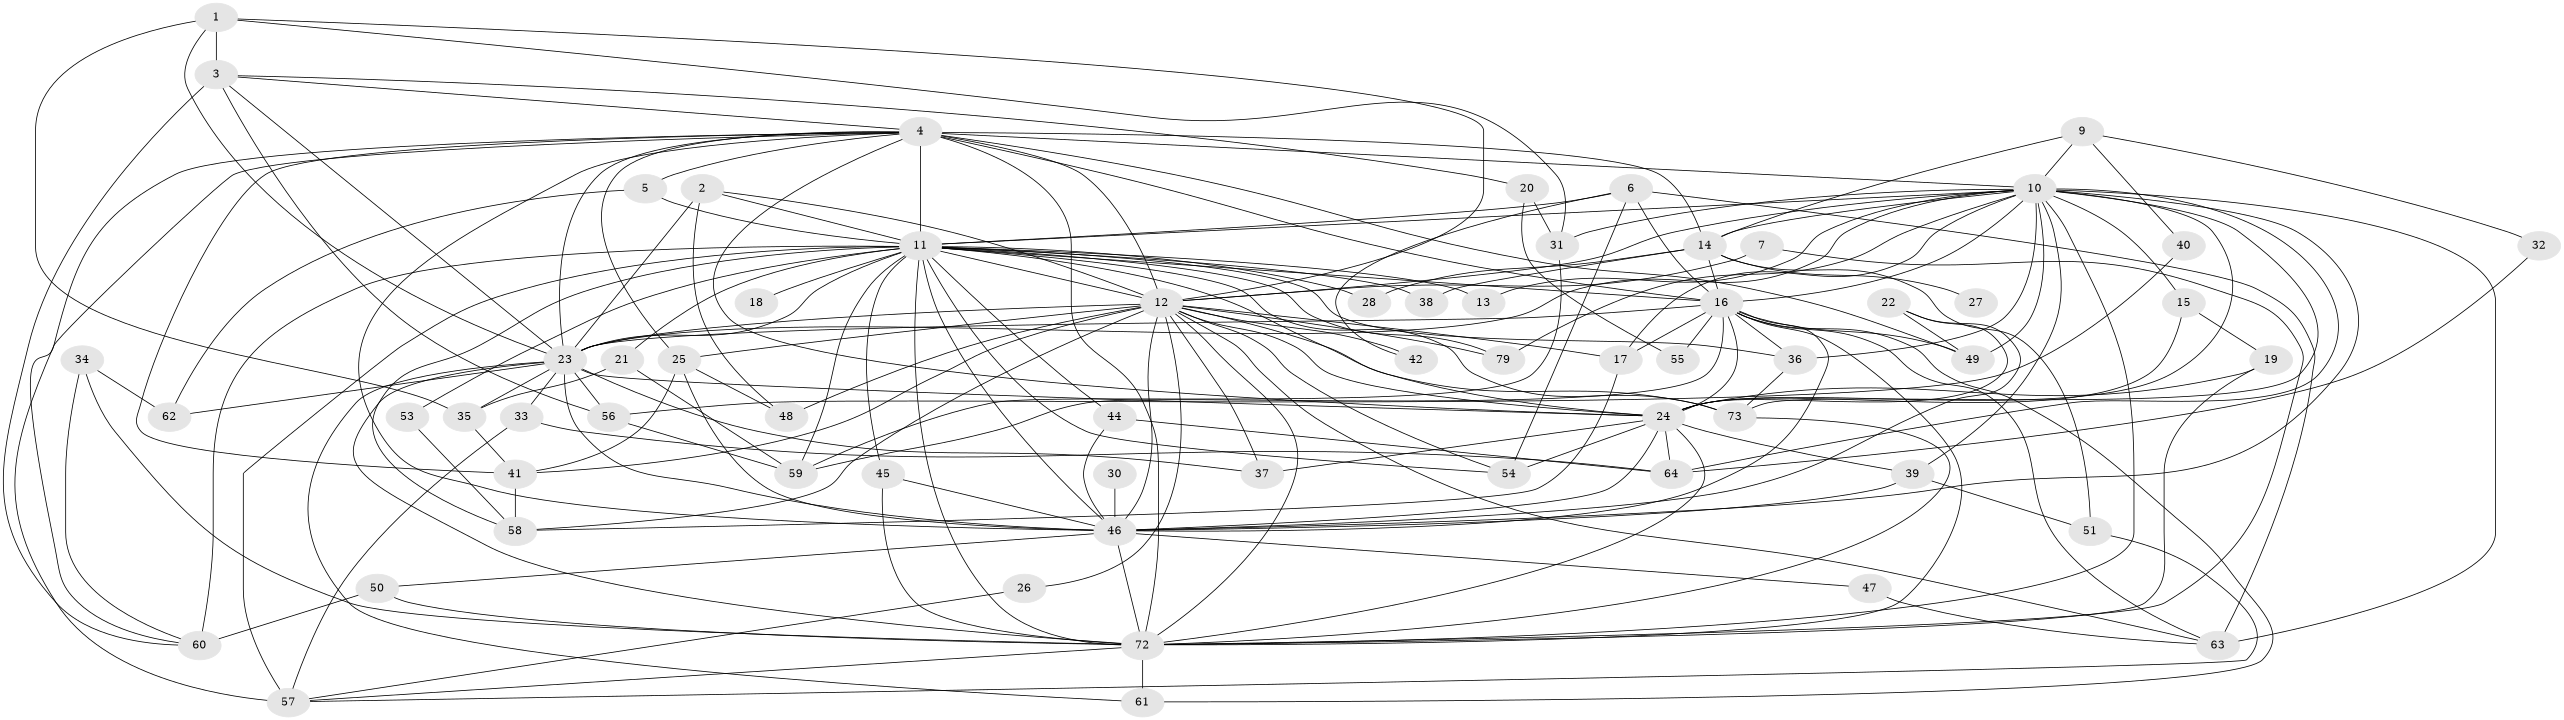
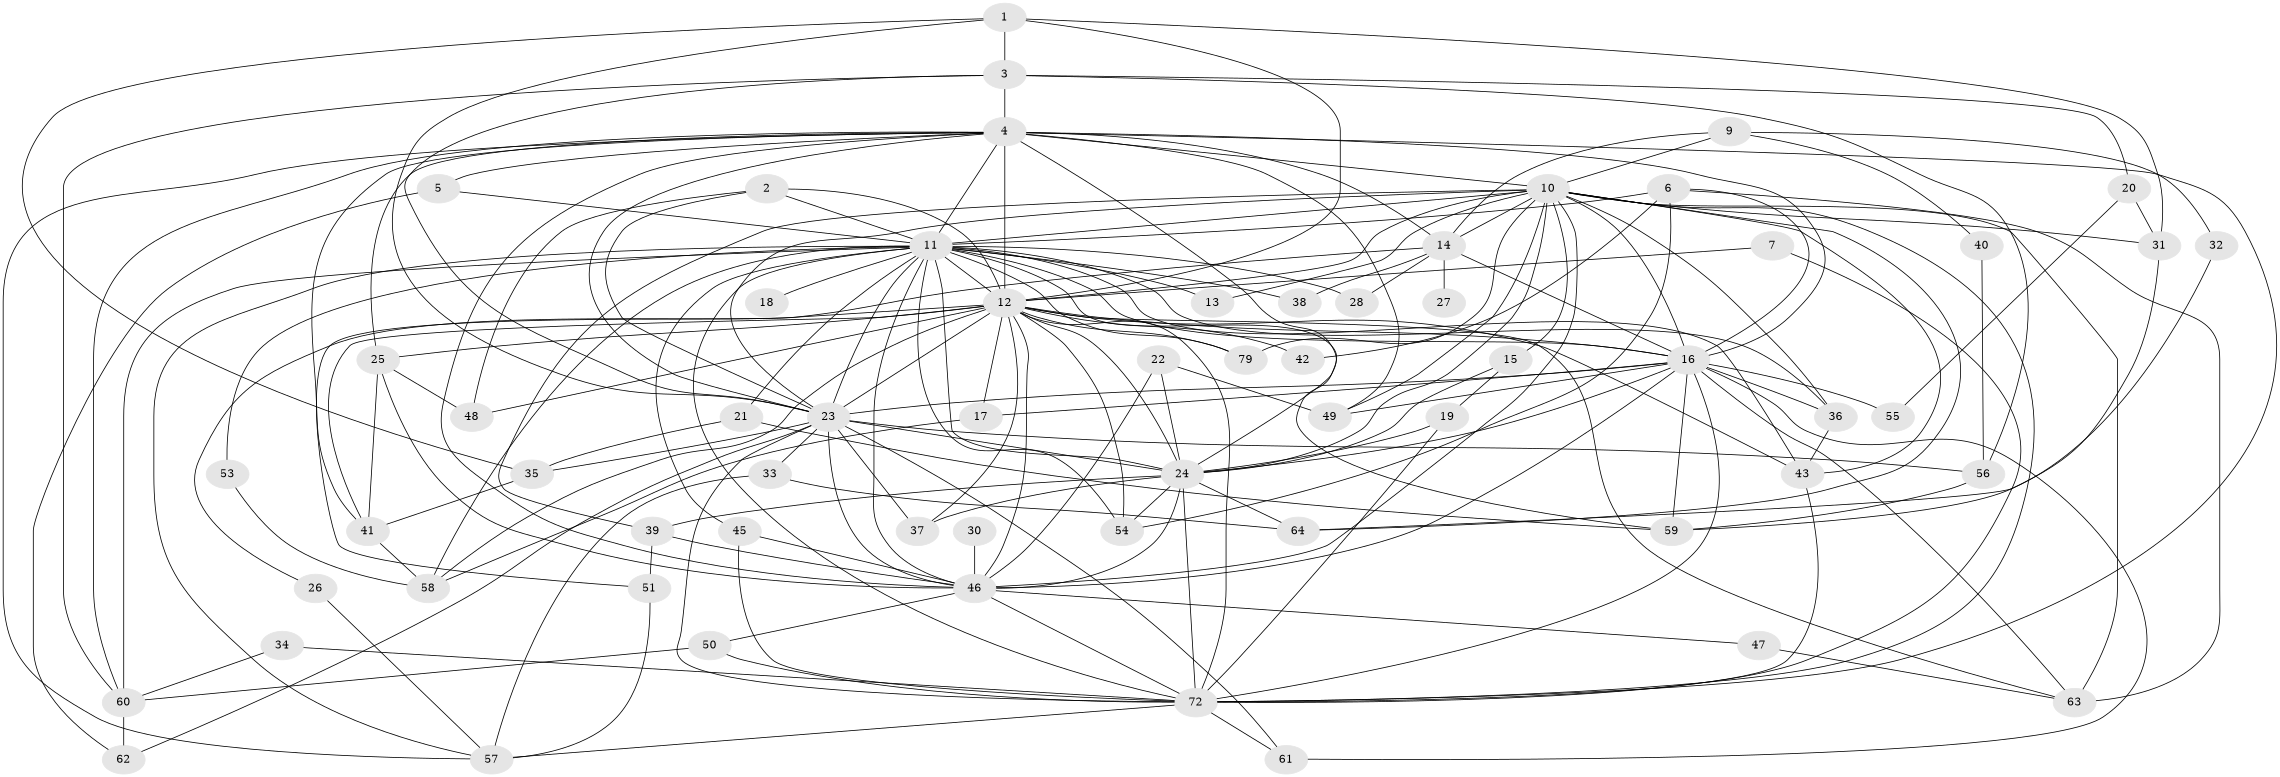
(1885, 268) -> none
none -> (1347, 331)
(126, 389) -> (124, 733)
(1115, 417) -> none
(1735, 417) -> (1803, 474)
